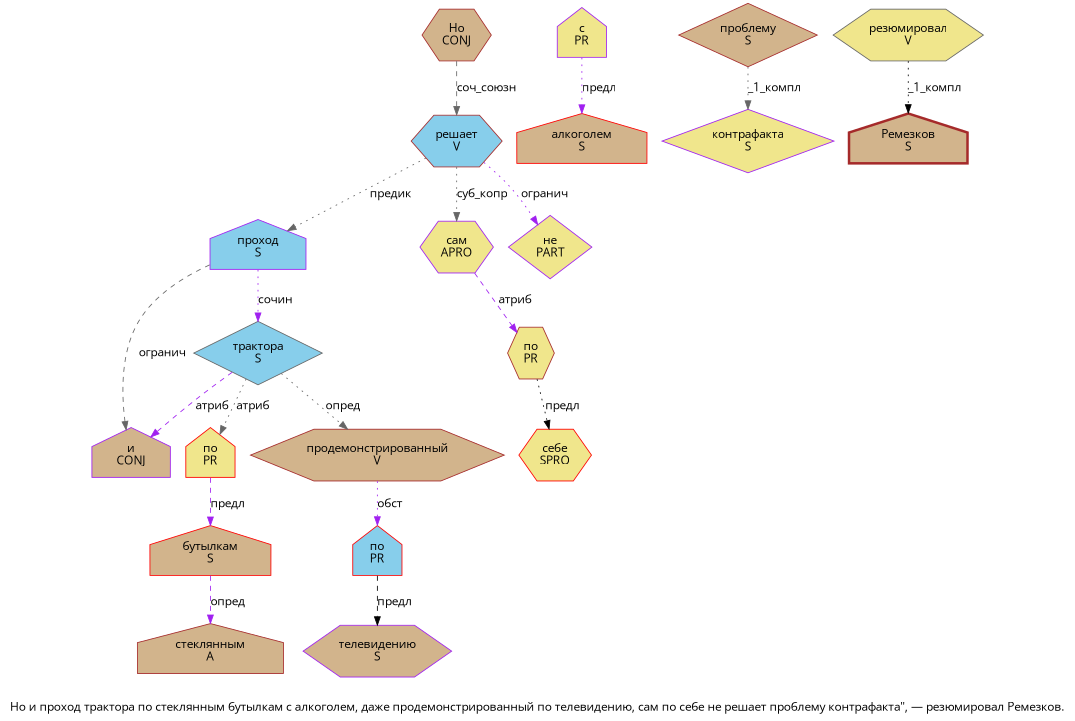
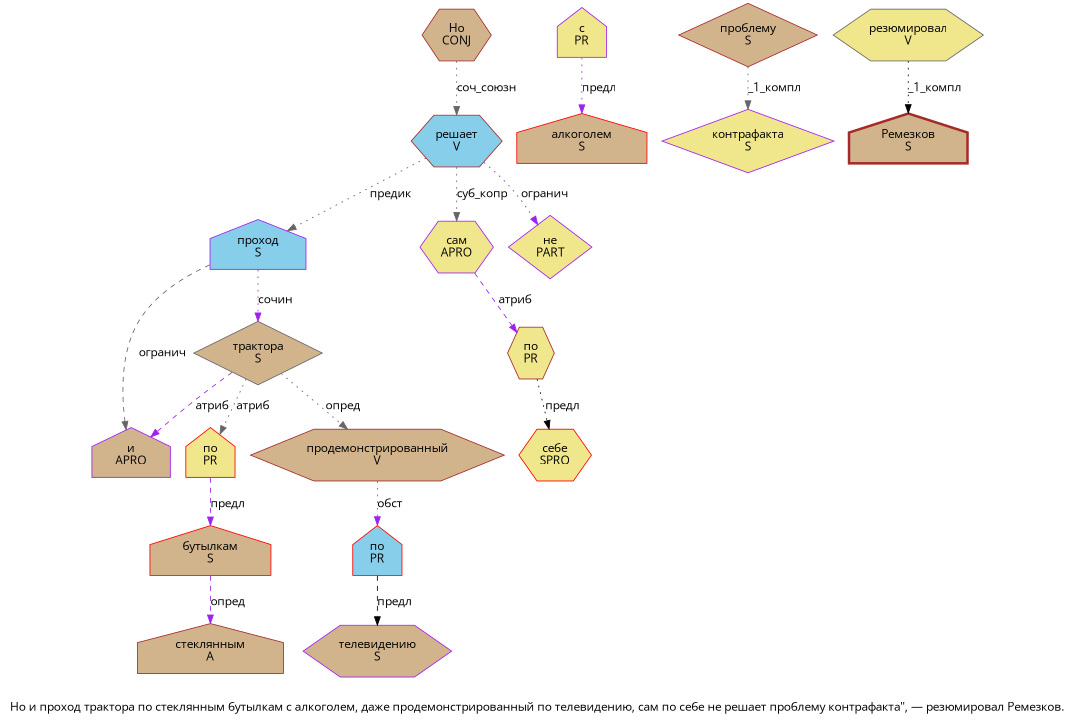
(457, 84) -> (457, 84)
(258, 353) -> (258, 353)
(131, 455) -> (131, 455)
